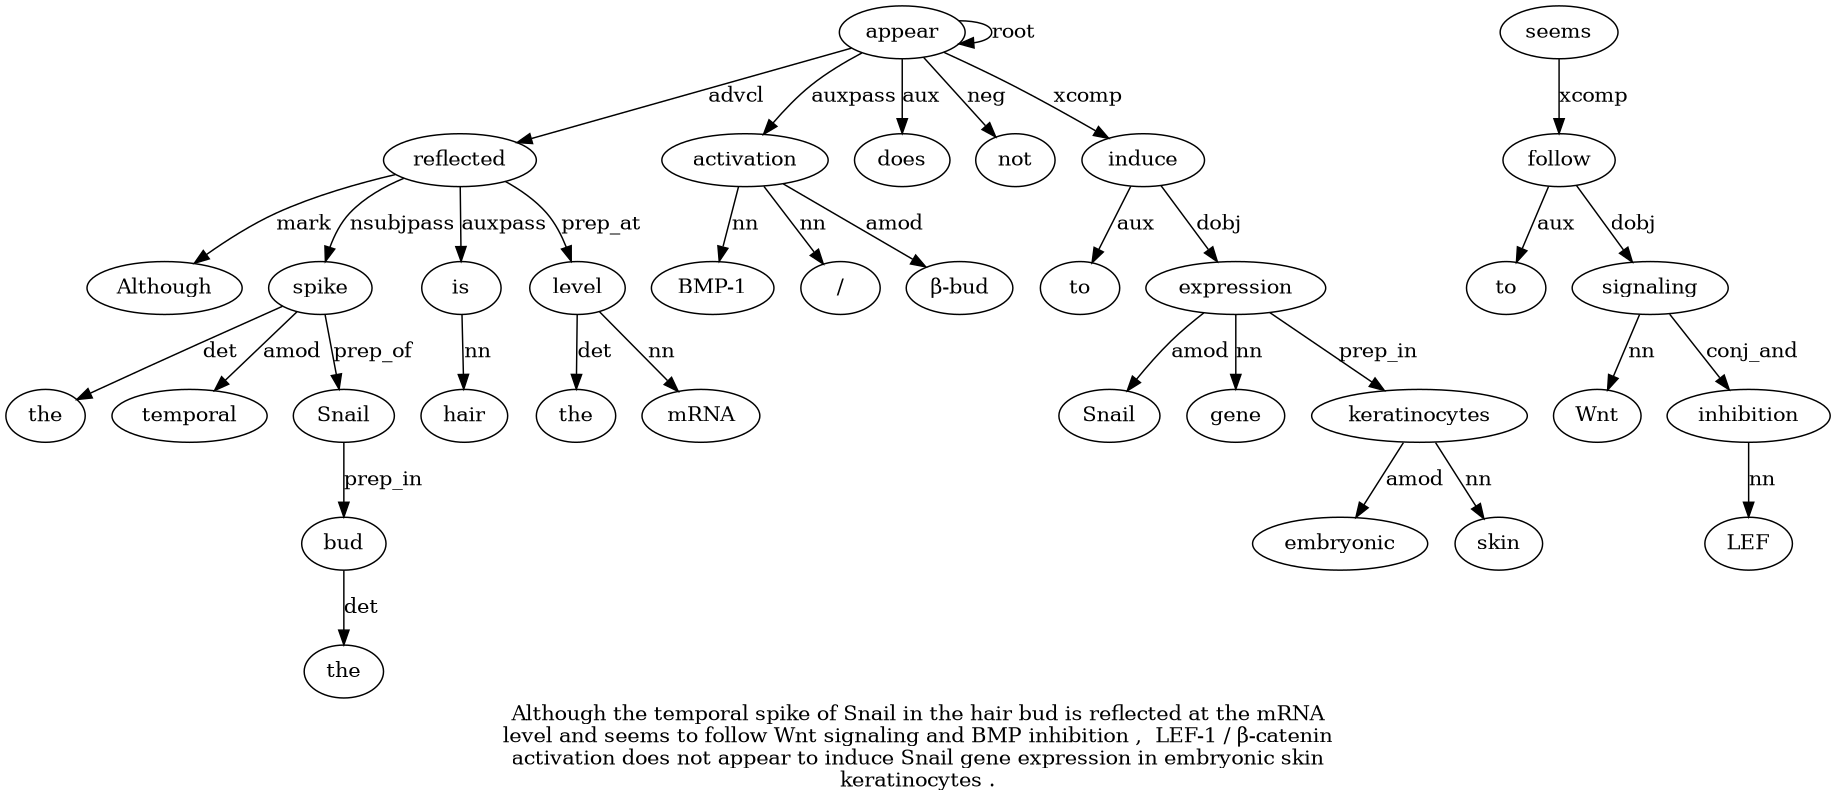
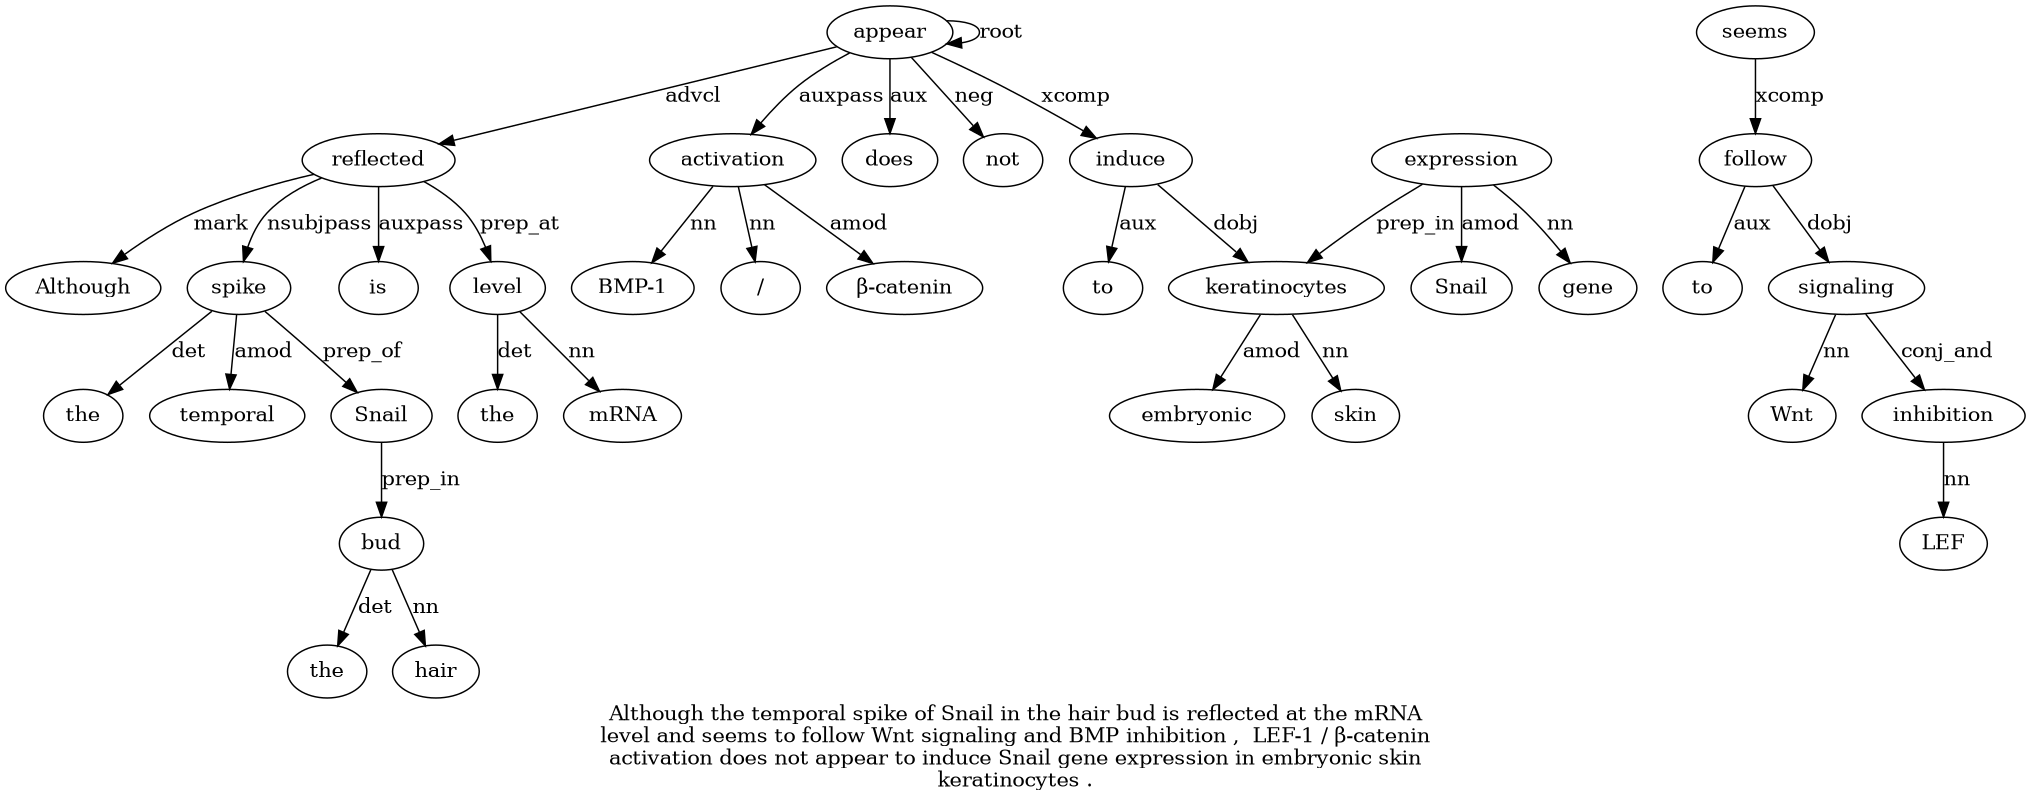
(1185, 218) -> (1197, 218)
(960, 288) -> (905, 288)
(463, 345) -> (406, 601)
